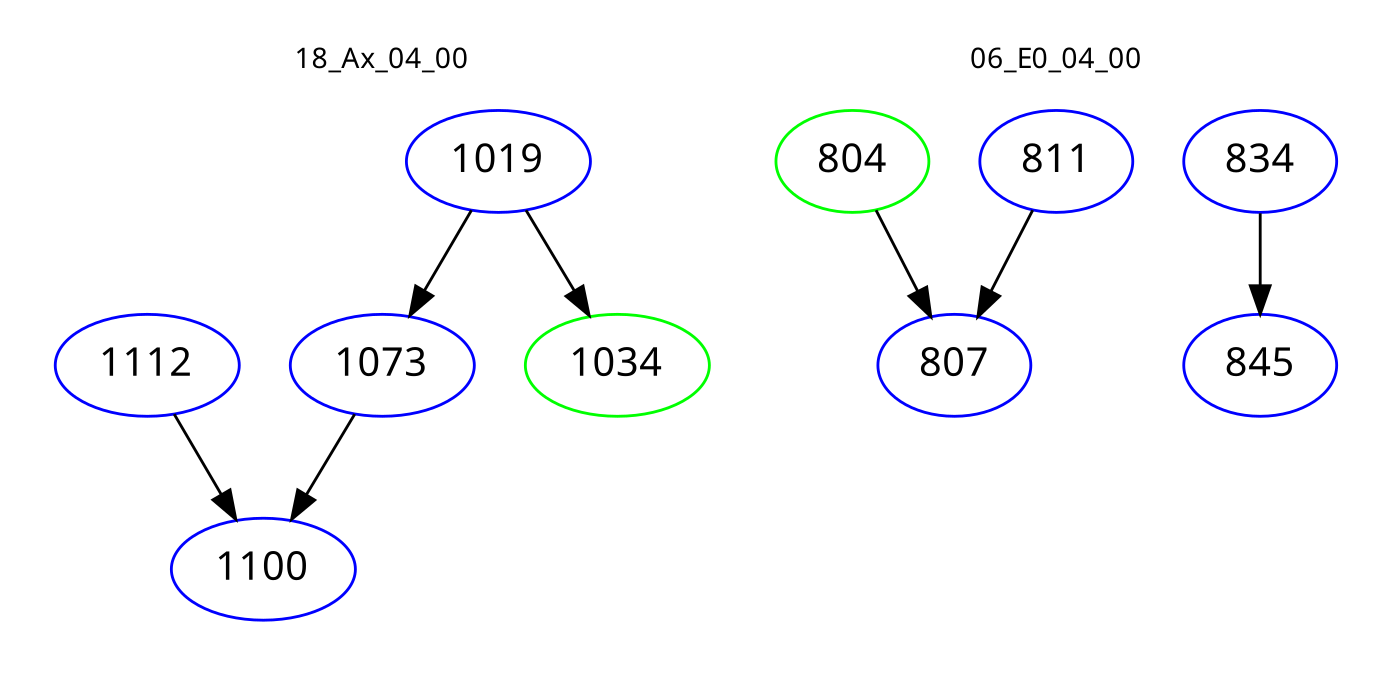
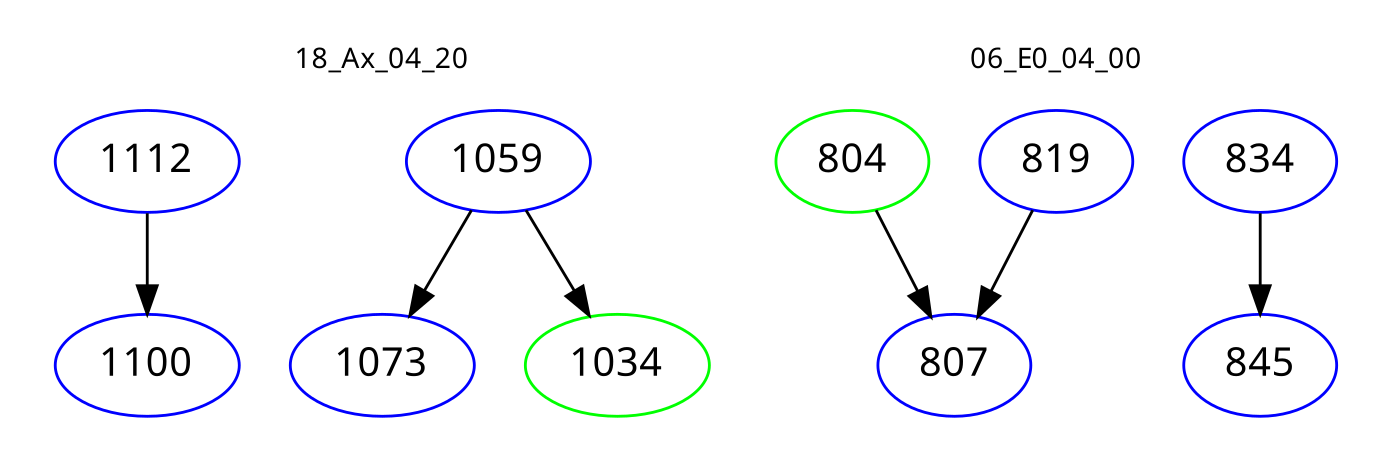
(382, 61) -> (382, 61)
(498, 161) -> (498, 161)
(1056, 161) -> (1056, 161)
(331, 454) -> none
